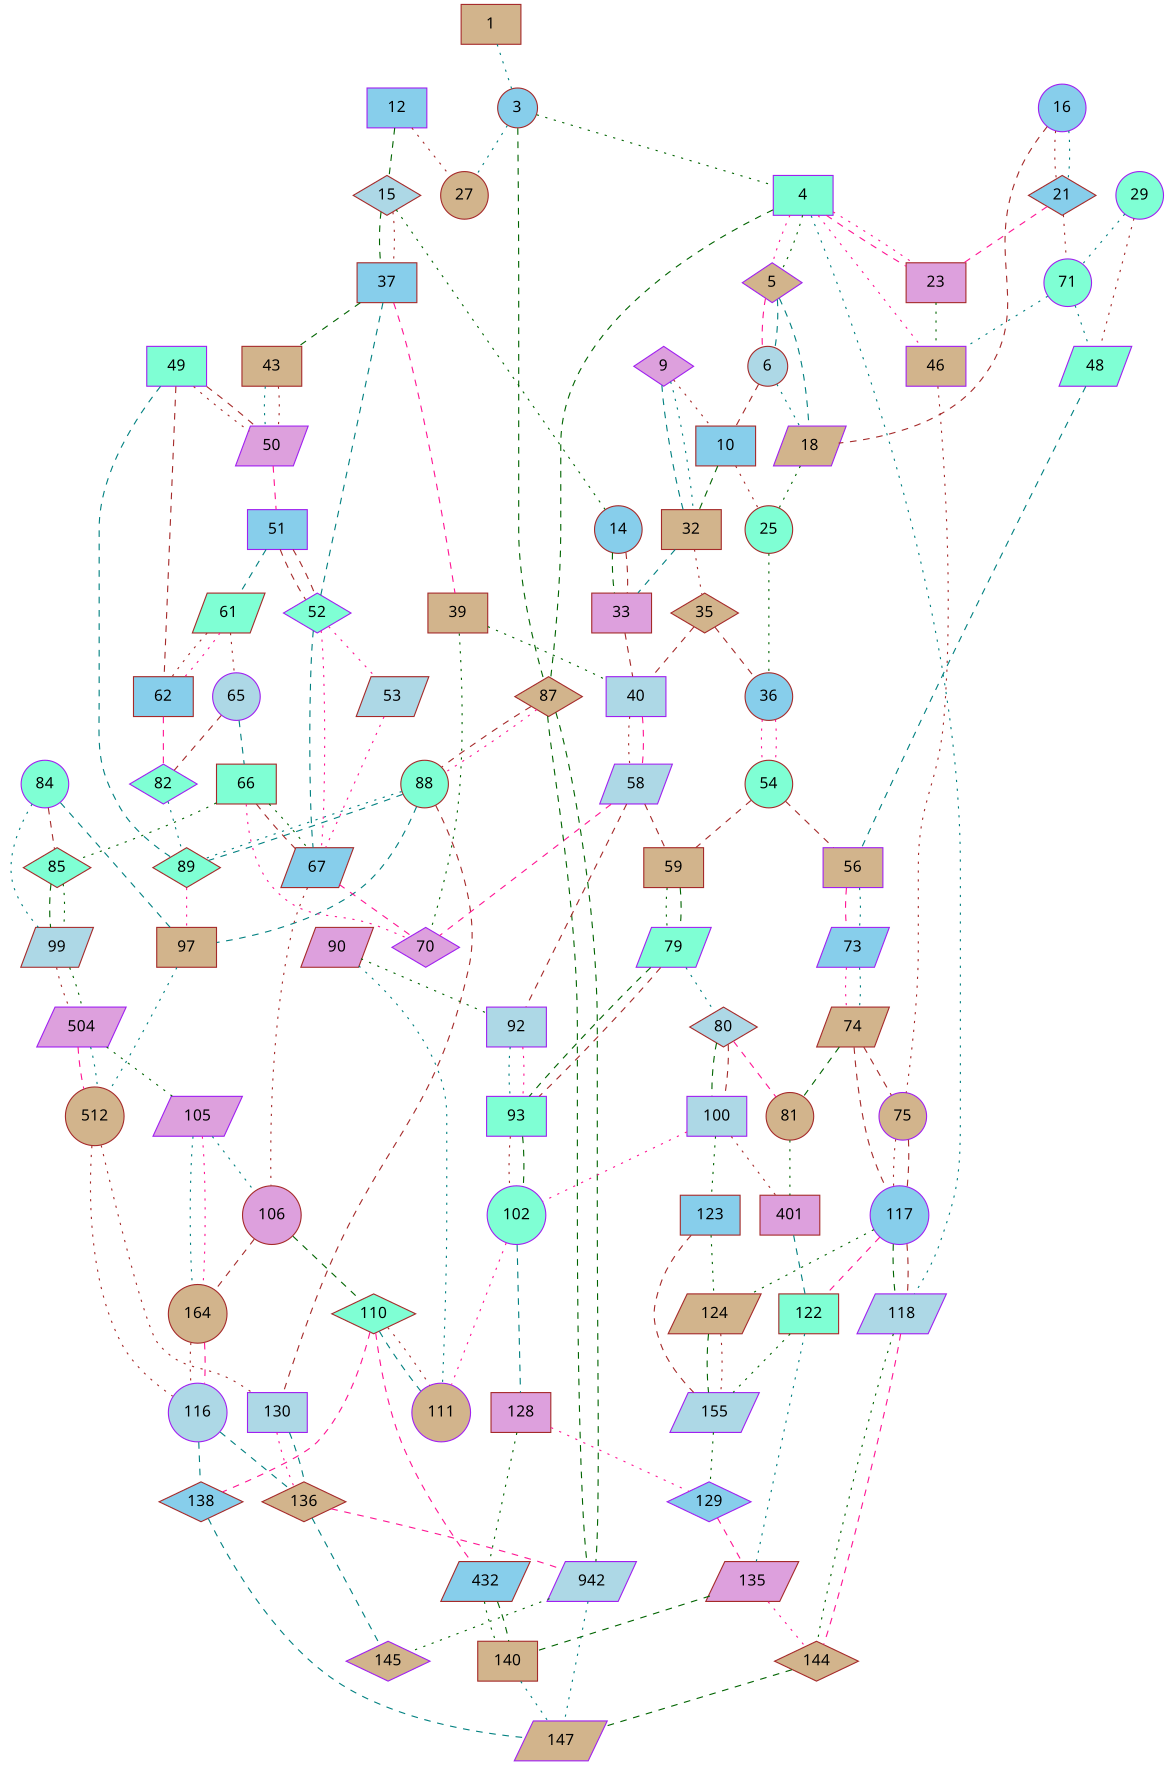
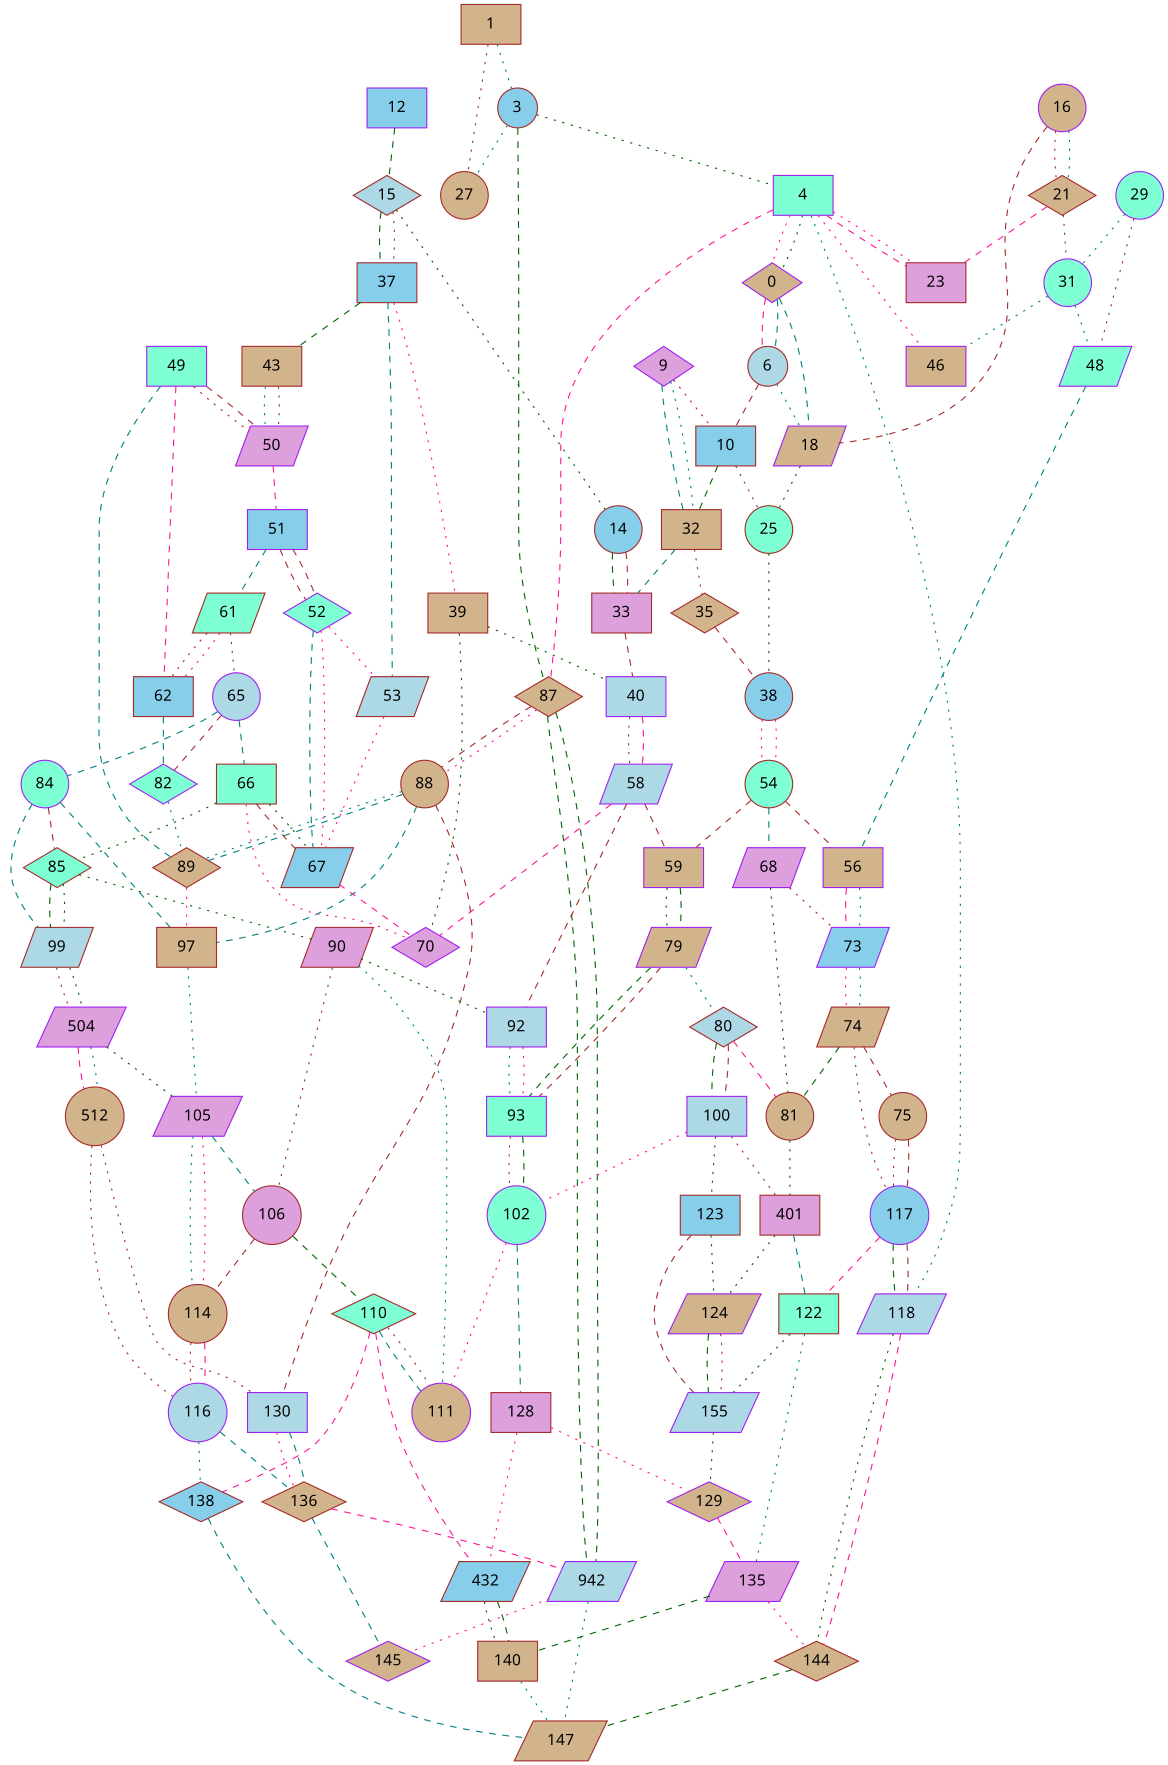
(1062, 108) -> (1062, 108)
(431, 152) -> (478, 108)
(1062, 195) -> (1062, 195)
(772, 283) -> (772, 283)
(1068, 283) -> (1068, 283)
(936, 324) -> none
(570, 396) -> (570, 396)
(429, 447) -> (429, 447)
(352, 449) -> (391, 489)
(170, 531) -> (170, 531)
(673, 652) -> none
(769, 697) -> (769, 697)
(163, 740) -> (163, 747)
(941, 741) -> none
none -> (144, 748)
(425, 784) -> (425, 784)
(11, 867) -> (11, 867)
(187, 868) -> (187, 868)
(674, 868) -> (674, 868)
none -> (769, 868)
none -> (196, 907)
(674, 947) -> (674, 947)
(144, 1029) -> (192, 1032)
(276, 1035) -> (306, 1077)
(903, 1116) -> (903, 1116)
(863, 1119) -> (863, 1119)
(233, 1164) -> (233, 1164)
(812, 1262) -> (752, 1265)
(198, 1314) -> (198, 1314)
(715, 1314) -> (715, 1314)
(200, 1462) -> (200, 1462)
(503, 1497) -> (503, 1497)
(709, 1502) -> (709, 1502)
(752, 1581) -> (752, 1581)
(480, 1625) -> (480, 1625)
(561, 1741) -> (561, 1741)
